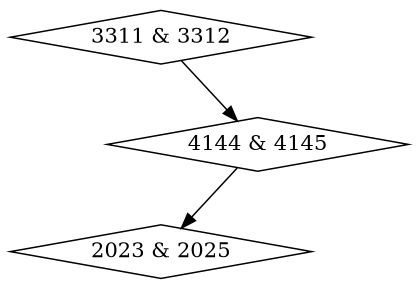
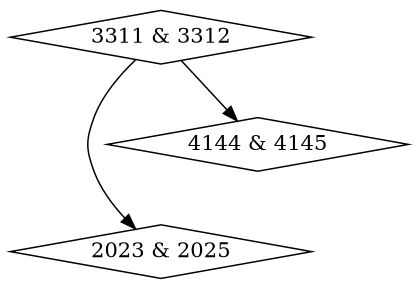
(214, 193) -> (88, 137)
